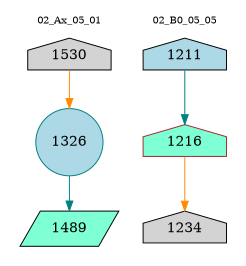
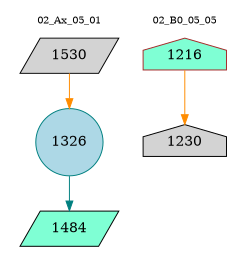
(69, 56) -> (69, 56)
(185, 56) -> none
(69, 229) -> (69, 229)
(185, 229) -> (185, 142)
